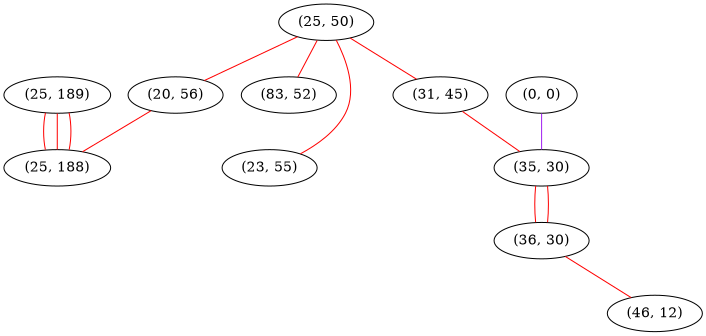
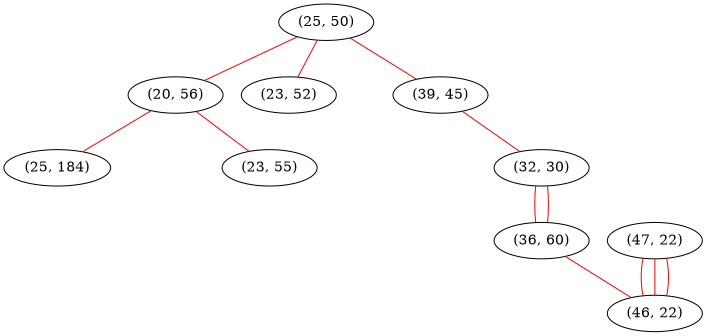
(57, 95) -> none
(289, 95) -> (289, 95)
(440, 95) -> (440, 95)
(542, 95) -> none
(348, 106) -> (223, 132)
(57, 168) -> (57, 168)
(542, 168) -> (542, 168)
(542, 241) -> (542, 241)
none -> (655, 241)
(655, 313) -> (655, 313)
